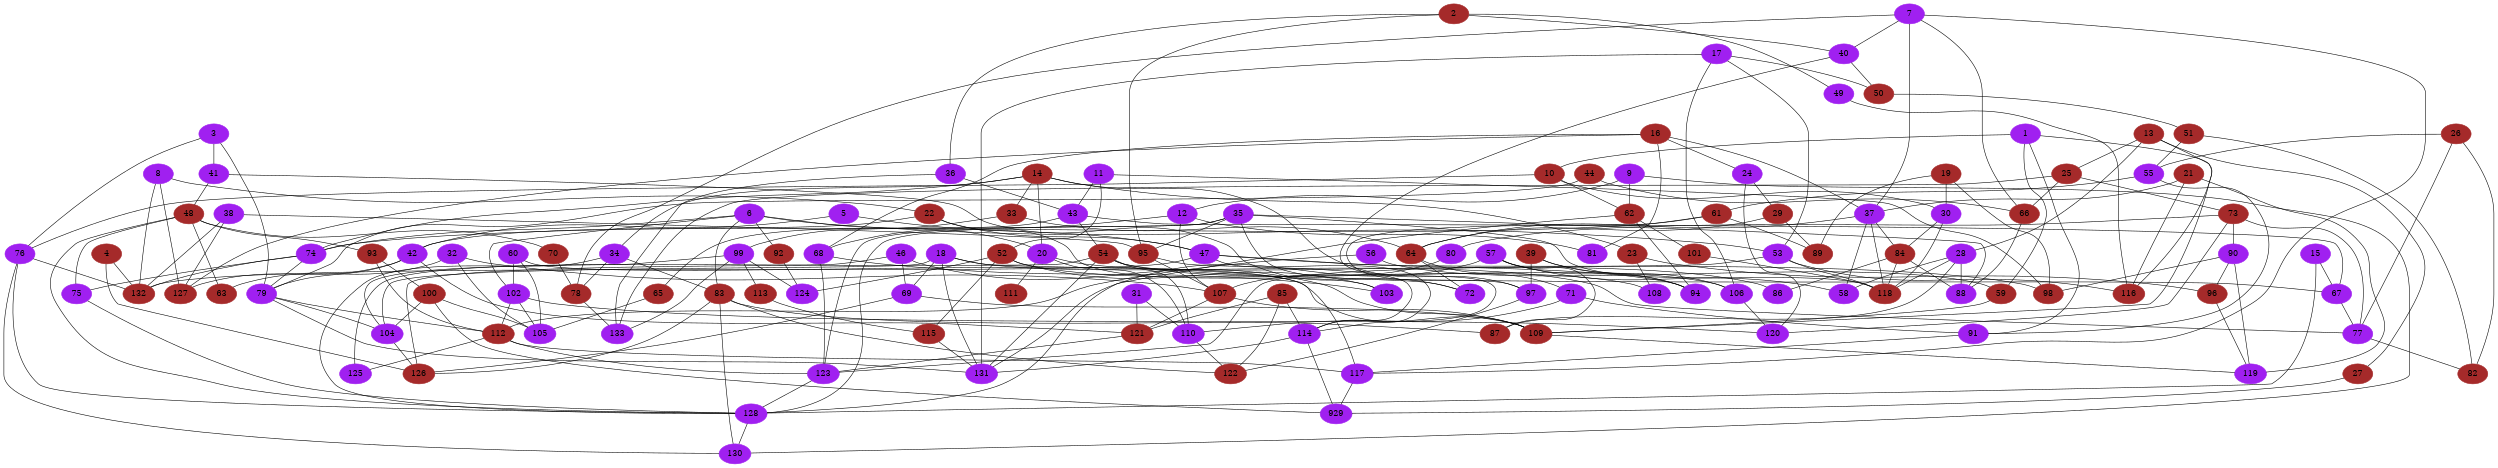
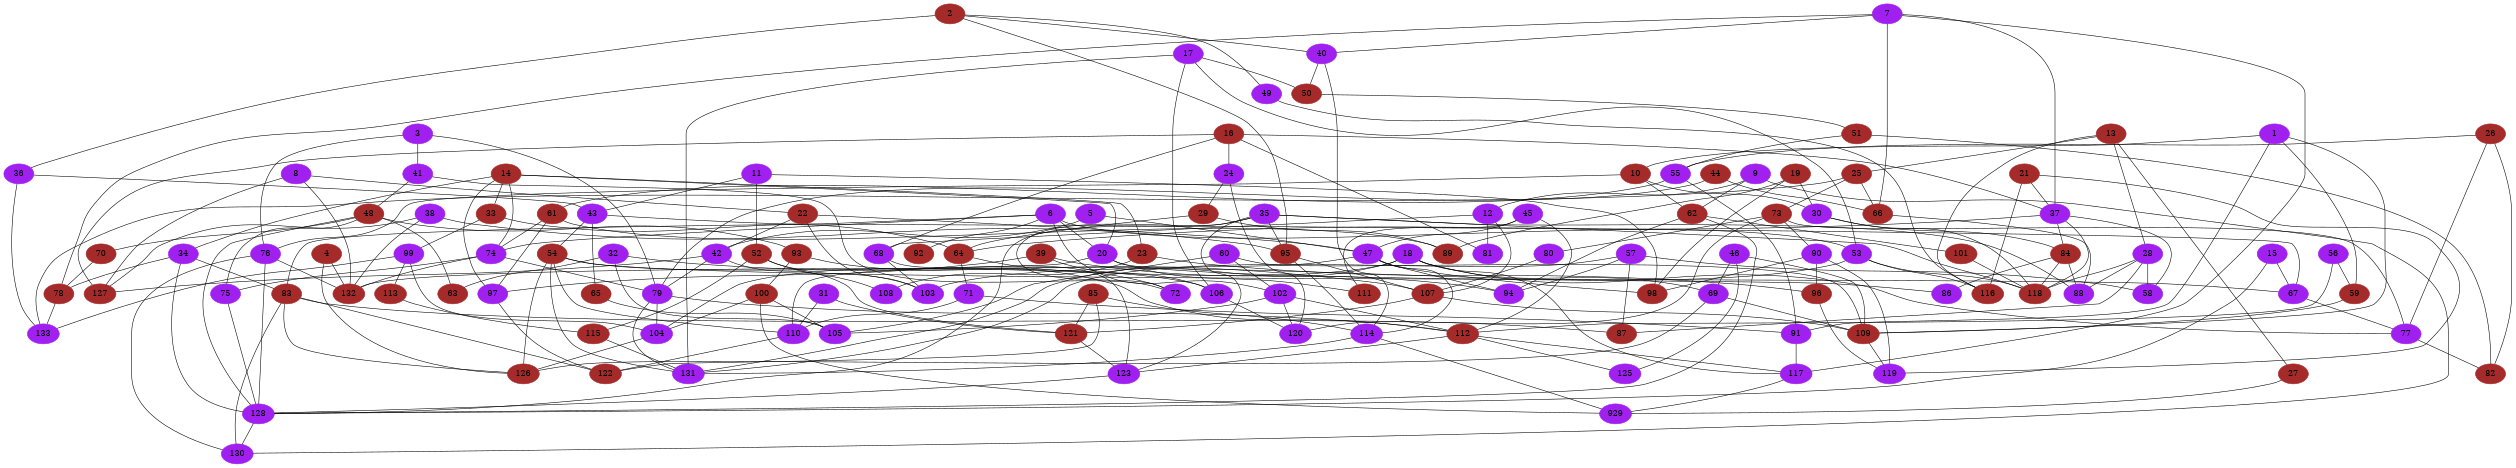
none -> (1528, 214)
(1264, 284) -> (1393, 275)
(802, 294) -> none
